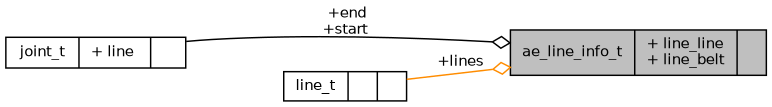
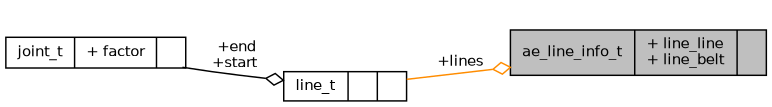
(339, 37) -> (224, 73)
(113, 52) -> (116, 52)
